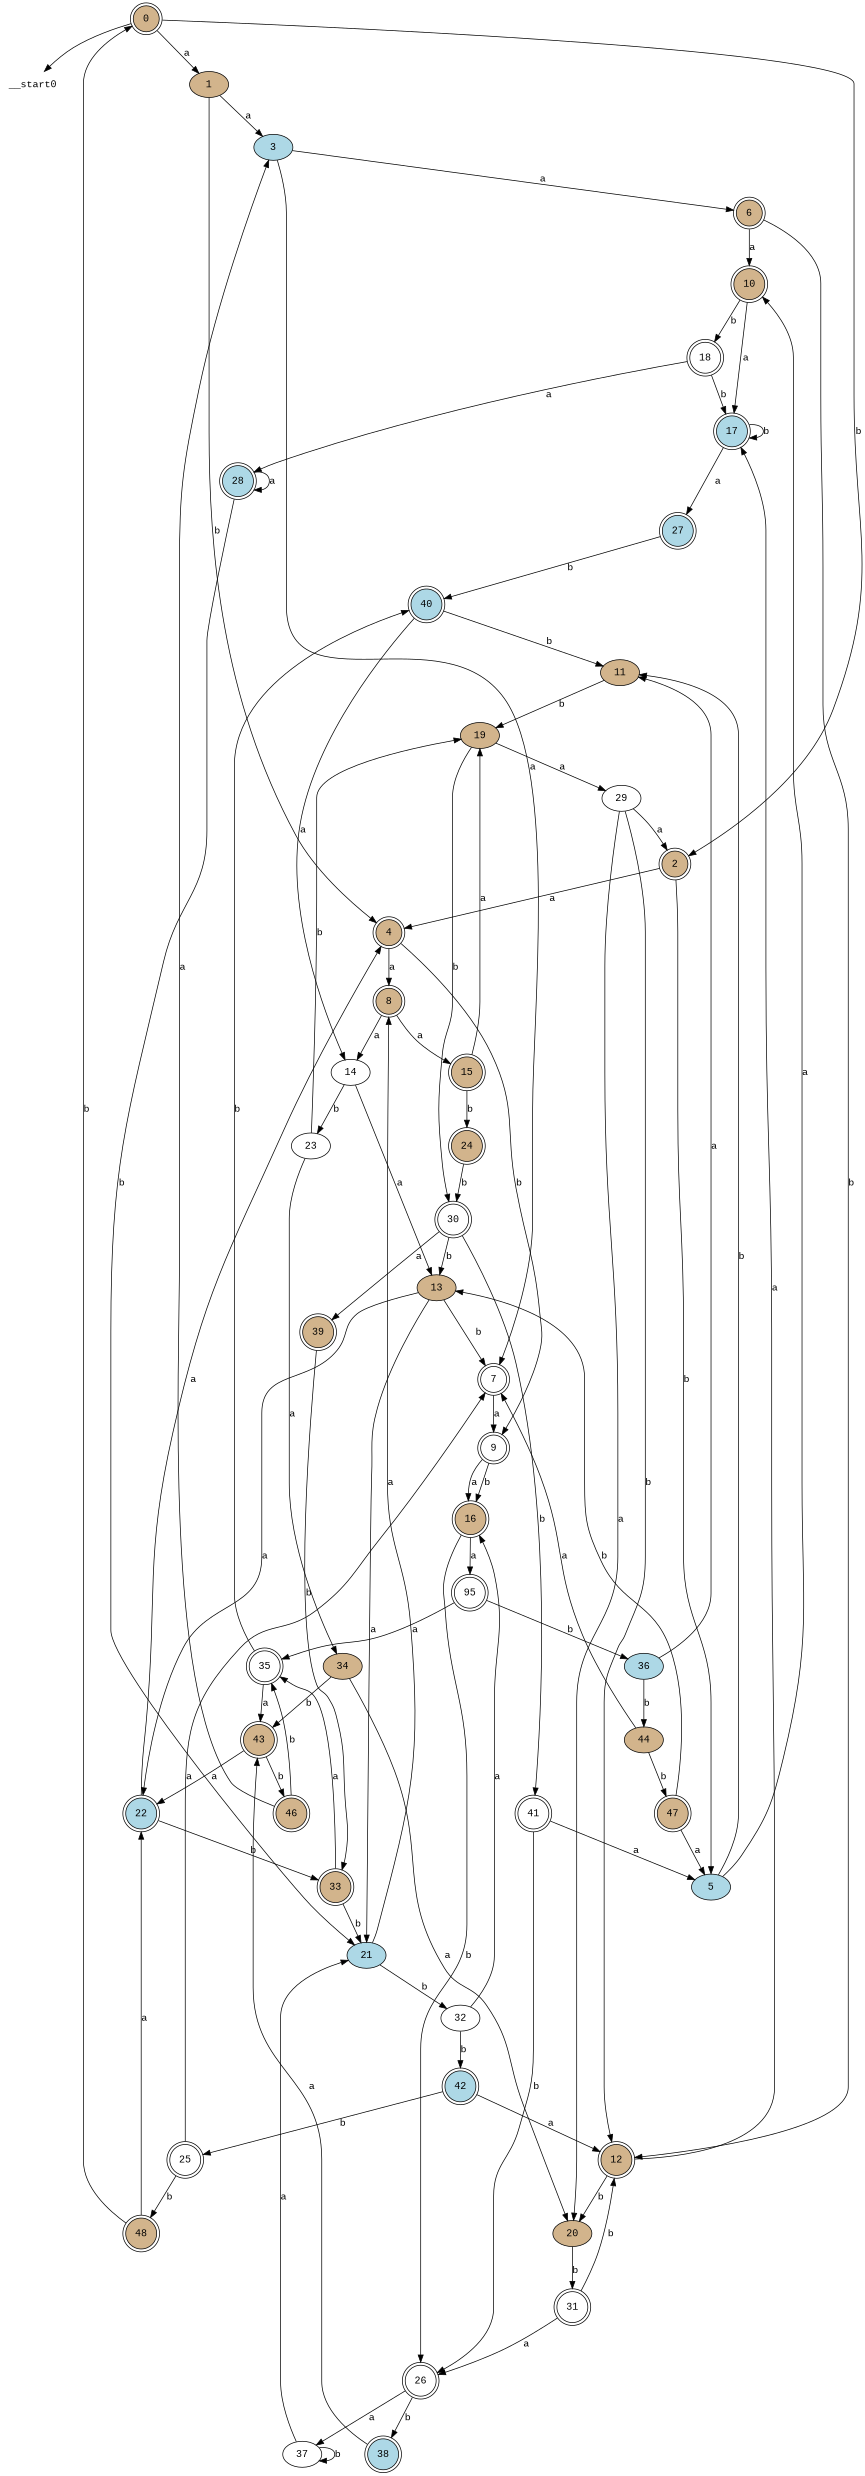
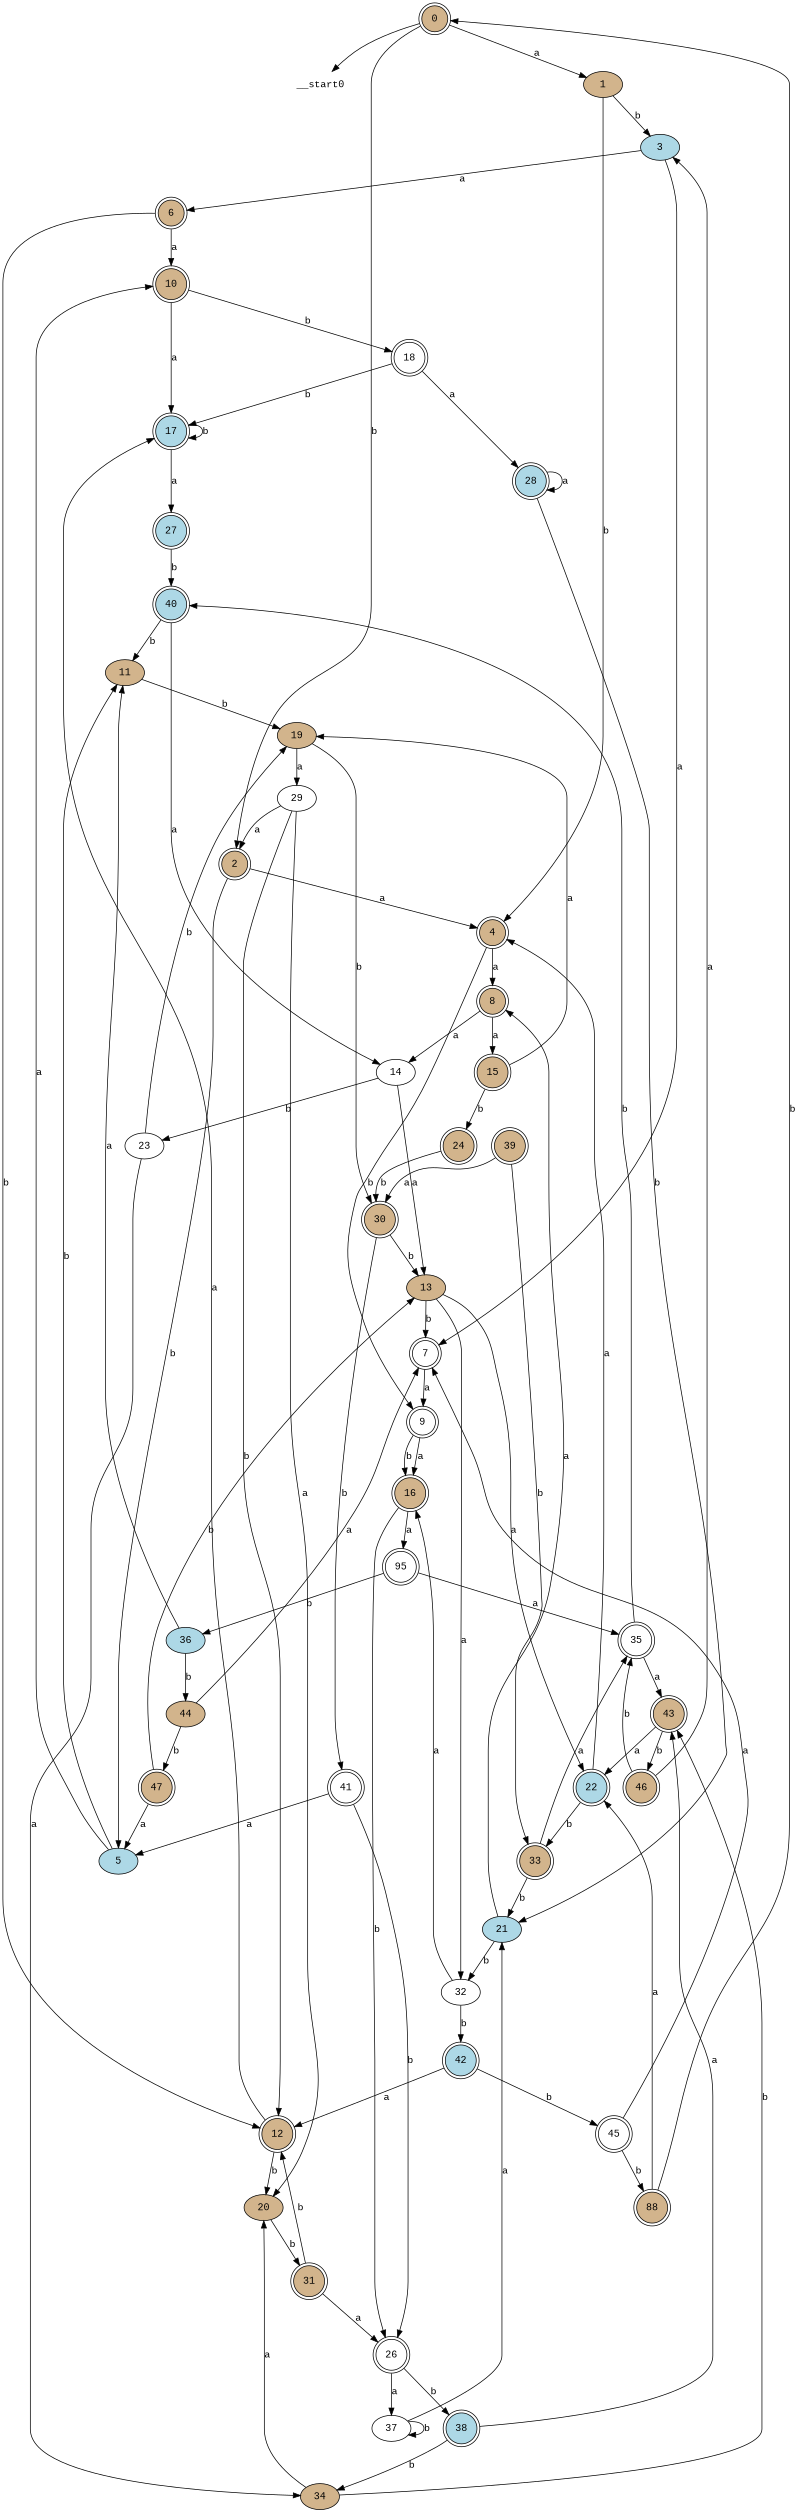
(248, 116) -> (638, 116)
(453, 1220) -> (380, 1220)
(393, 1269) -> (438, 1168)
(370, 1611) -> (461, 1632)
(185, 2160) -> (614, 2134)
(141, 2234) -> (652, 2208)
(572, 2307) -> (309, 2281)
none -> (397, 2466)
